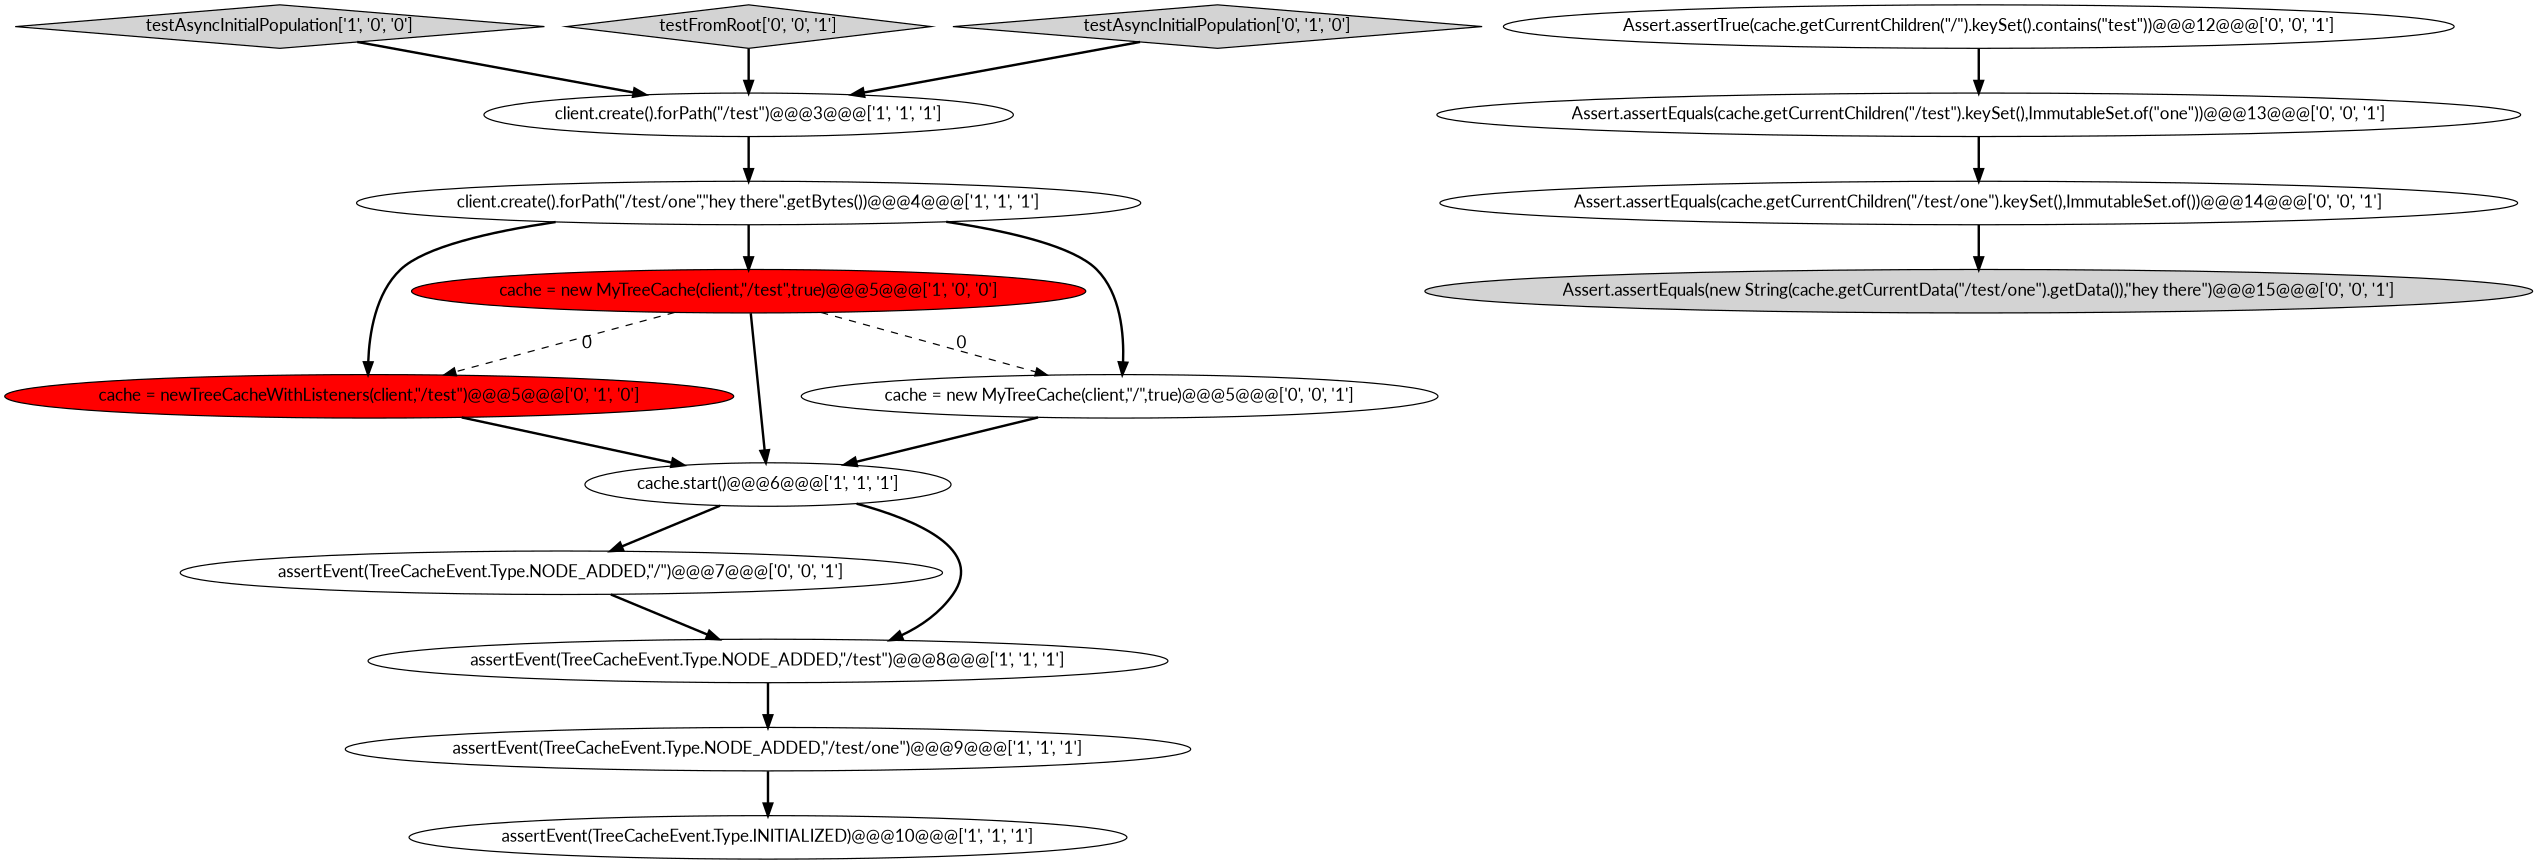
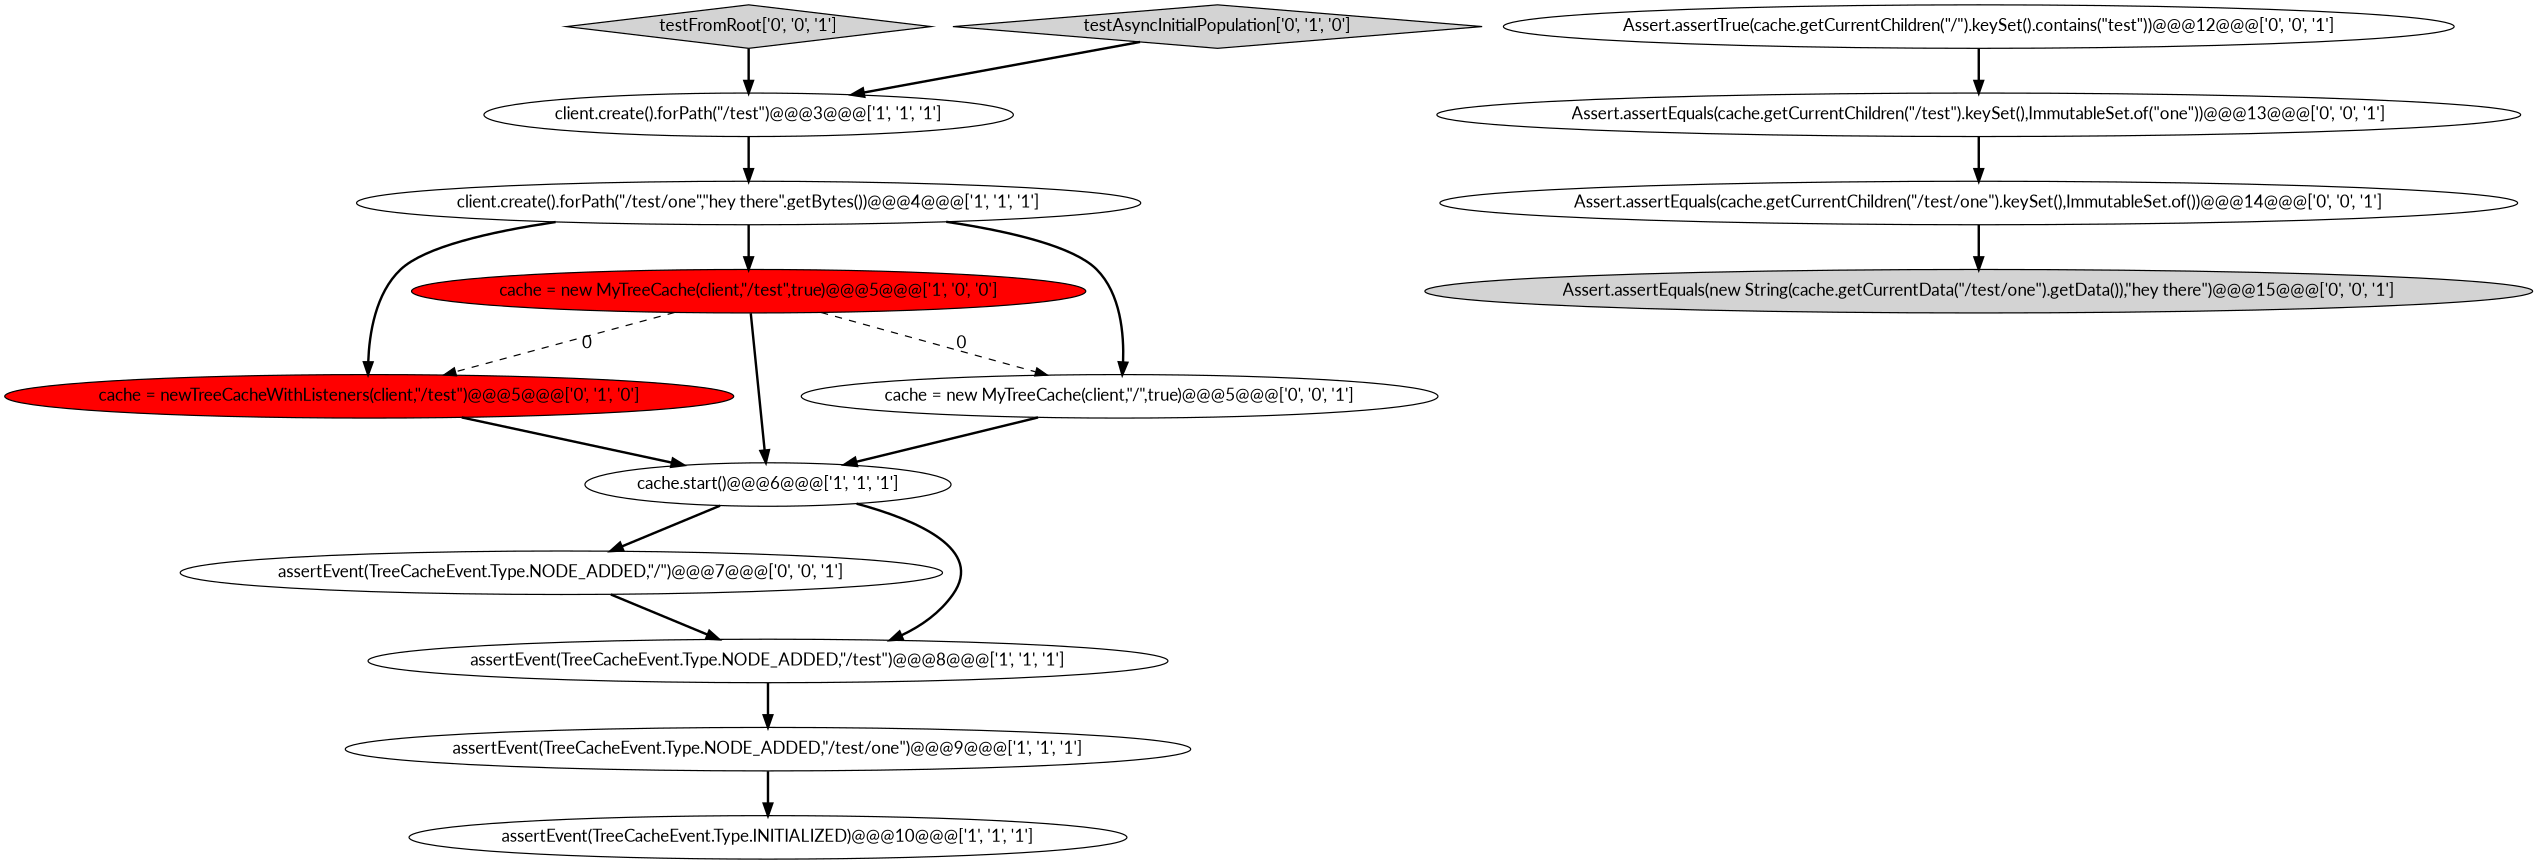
(280, 27) -> none
